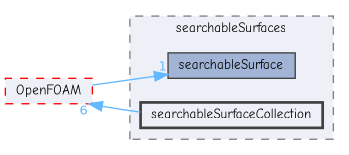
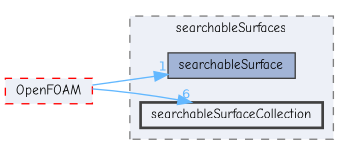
(121, 109) -> (140, 94)
